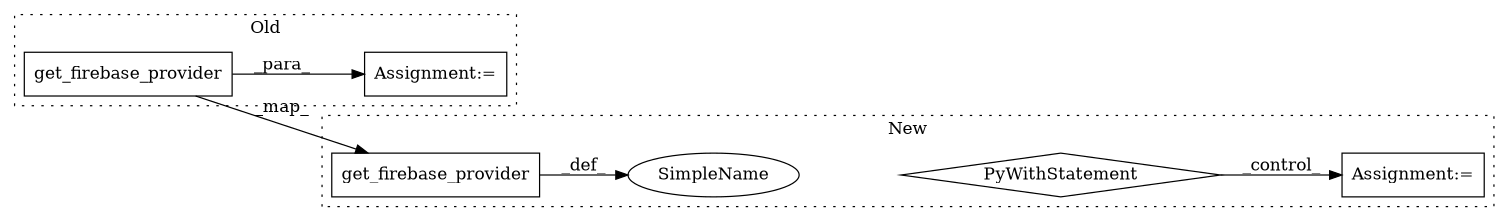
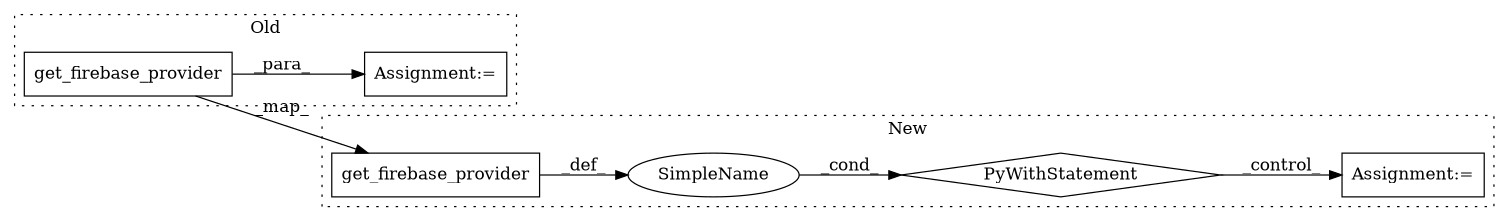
none -> (844, 175)
